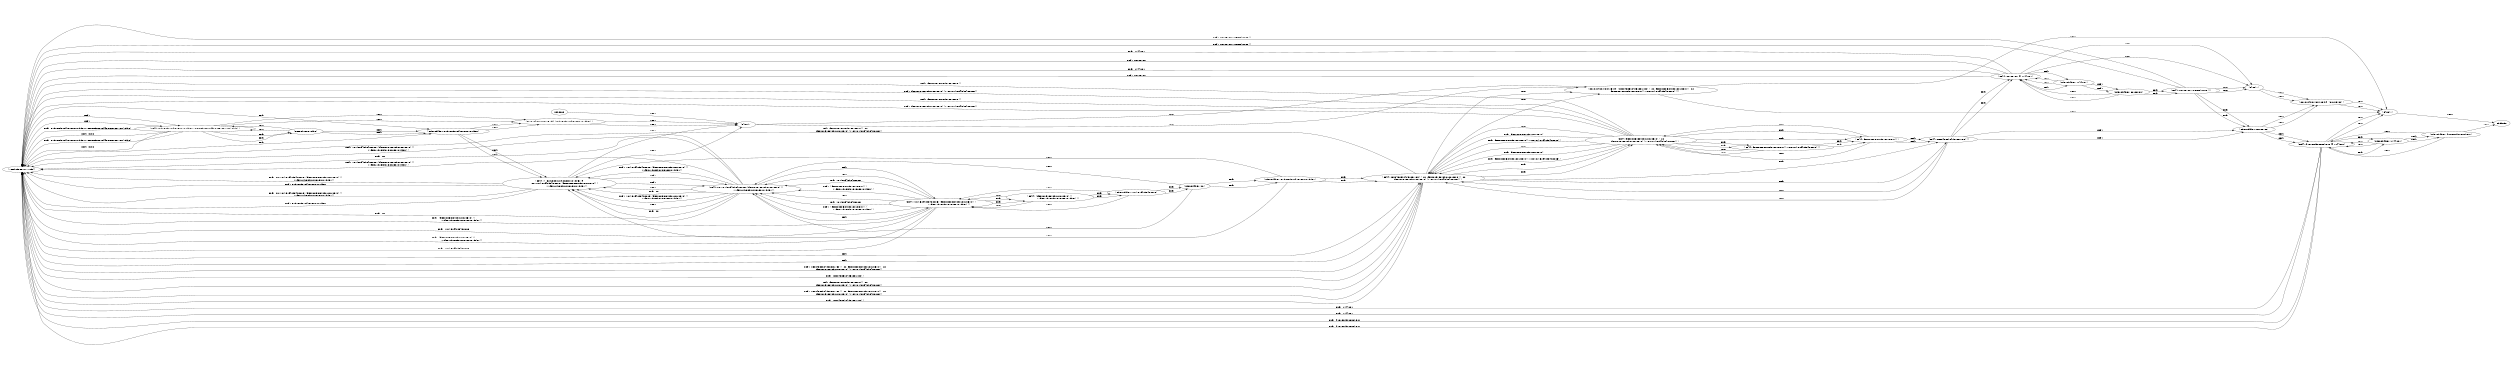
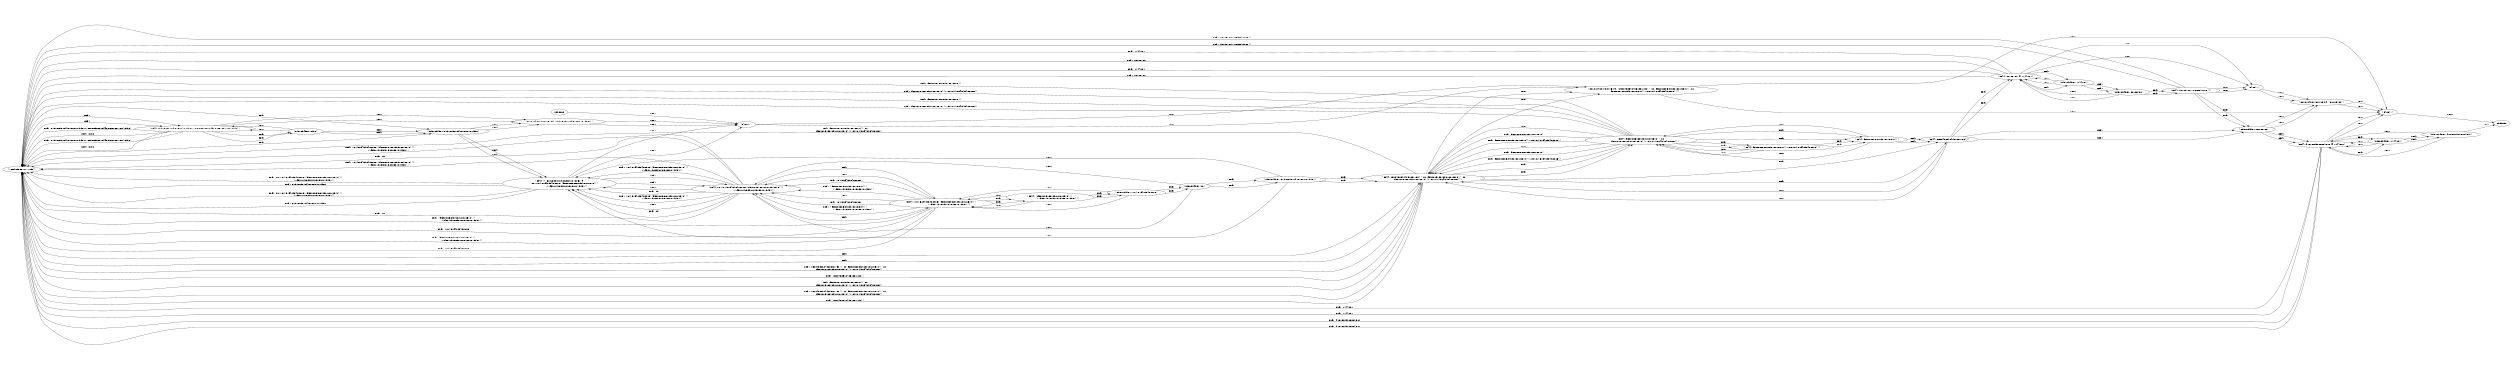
(306, 131) -> (306, 131)
